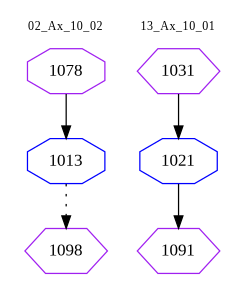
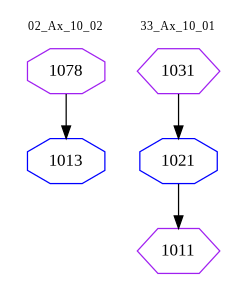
(179, 27) -> (179, 27)
(66, 251) -> none
(179, 251) -> (179, 251)
